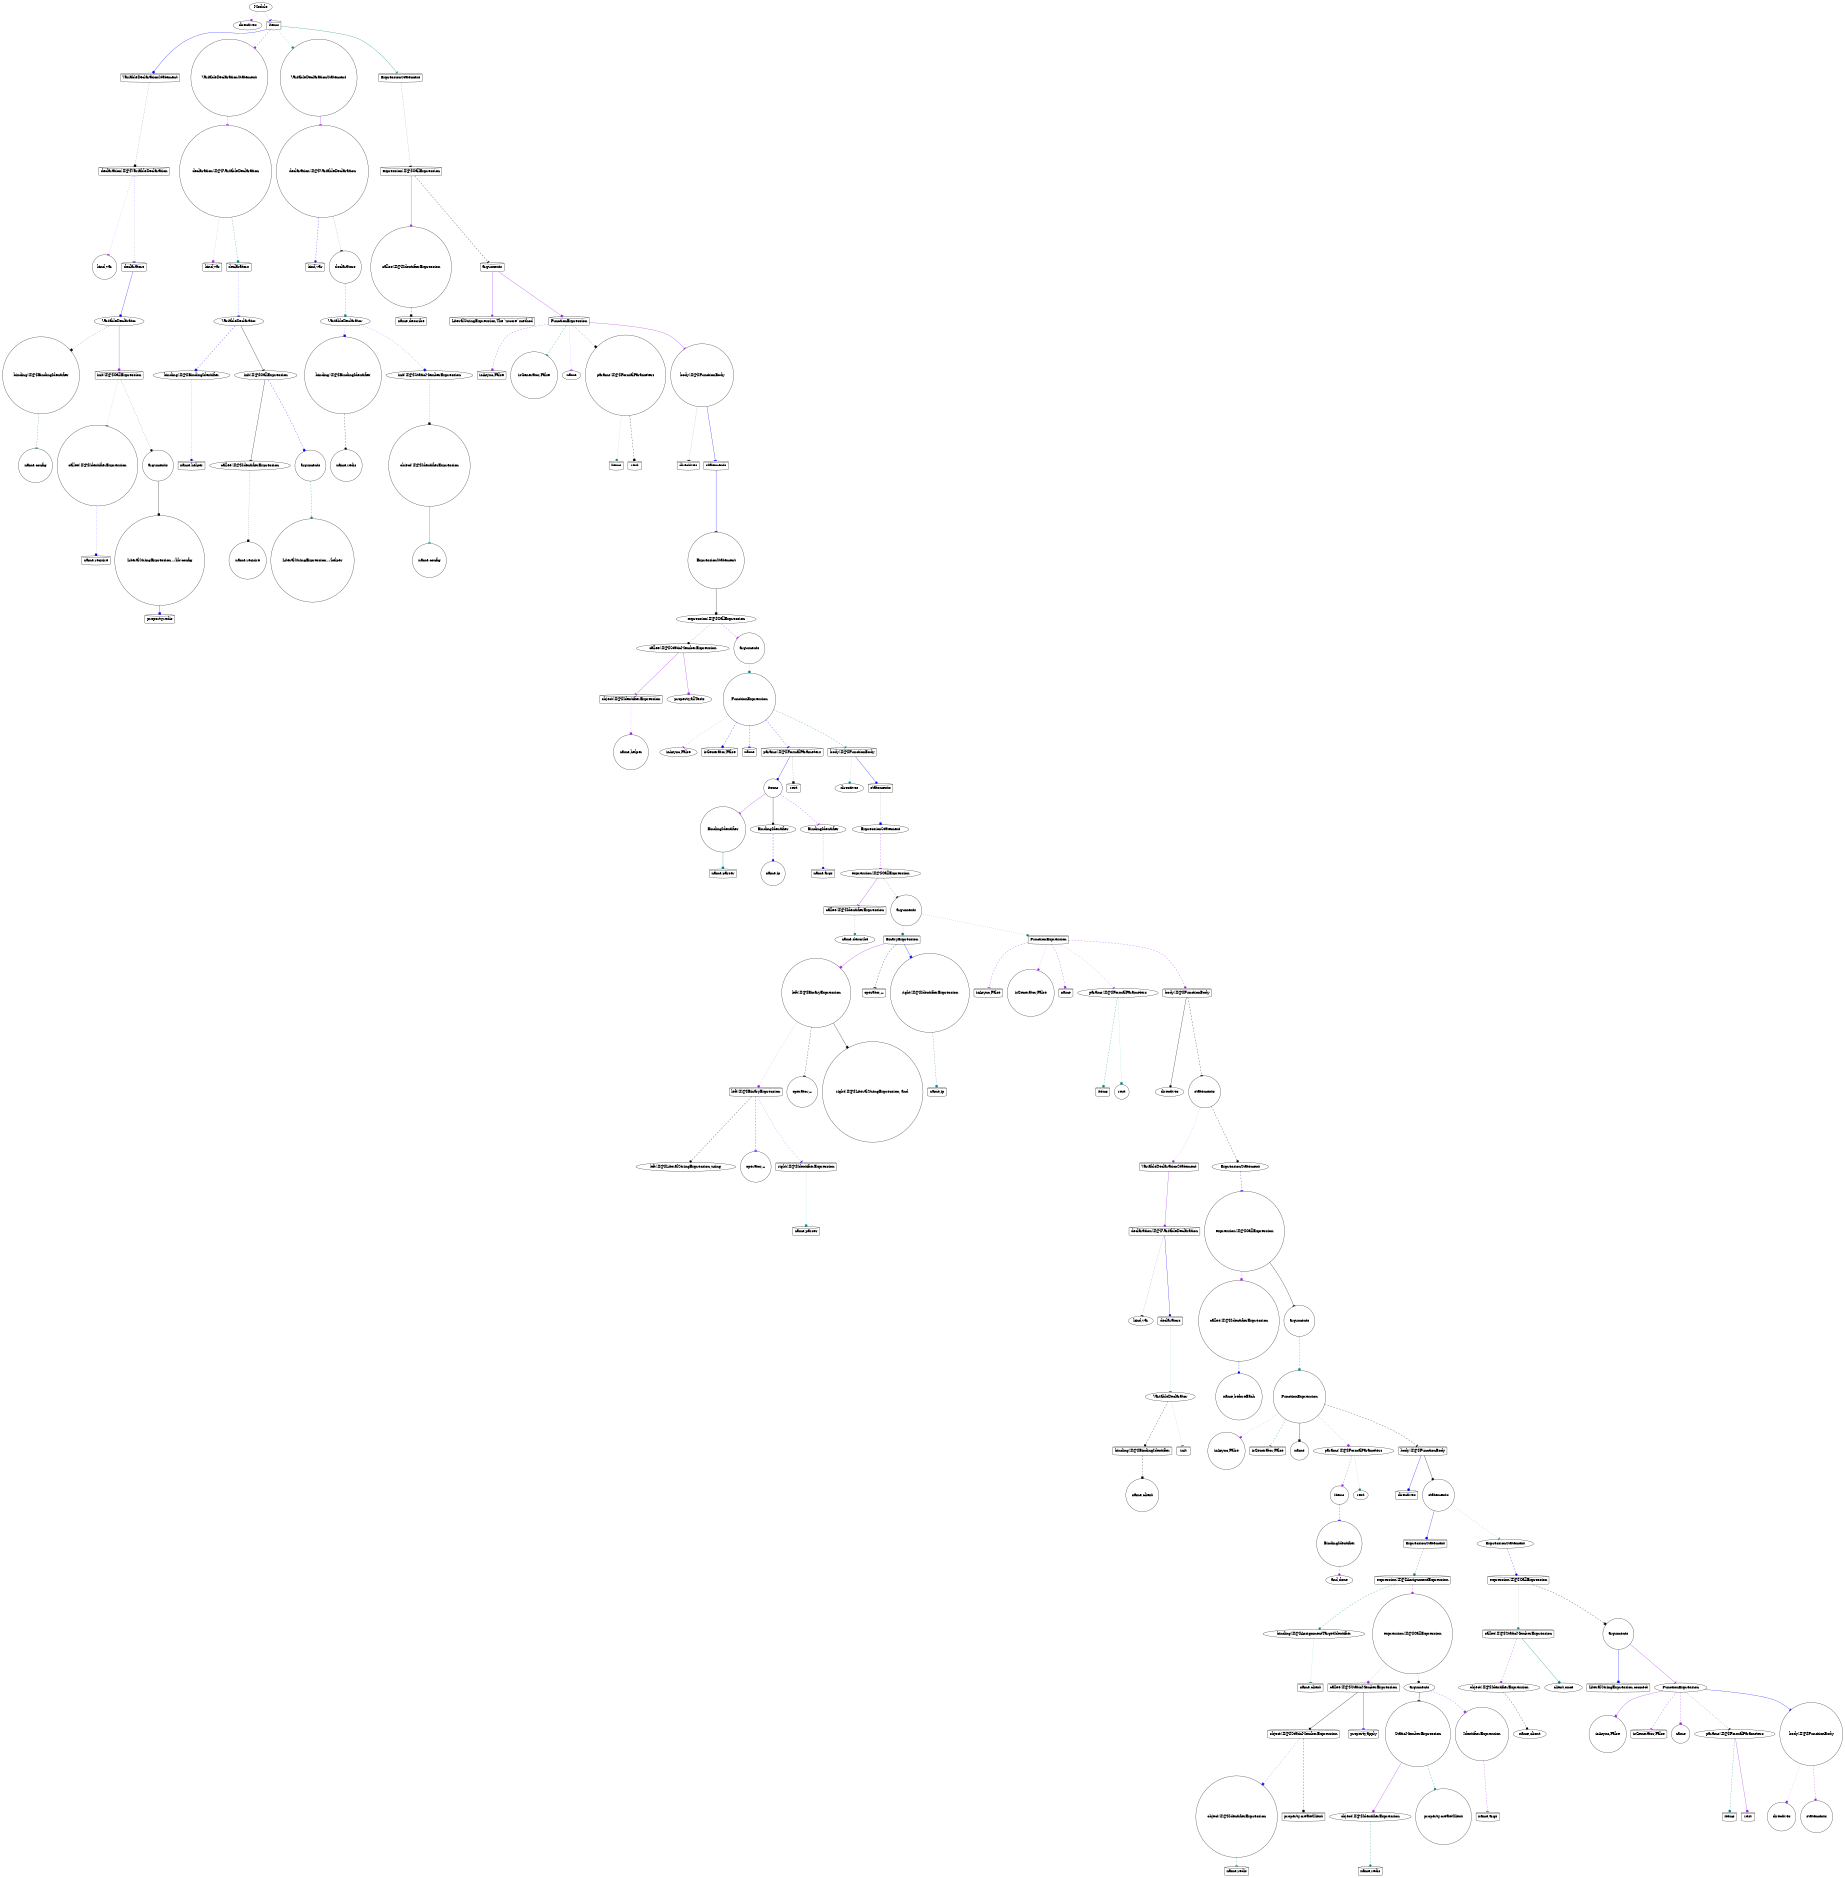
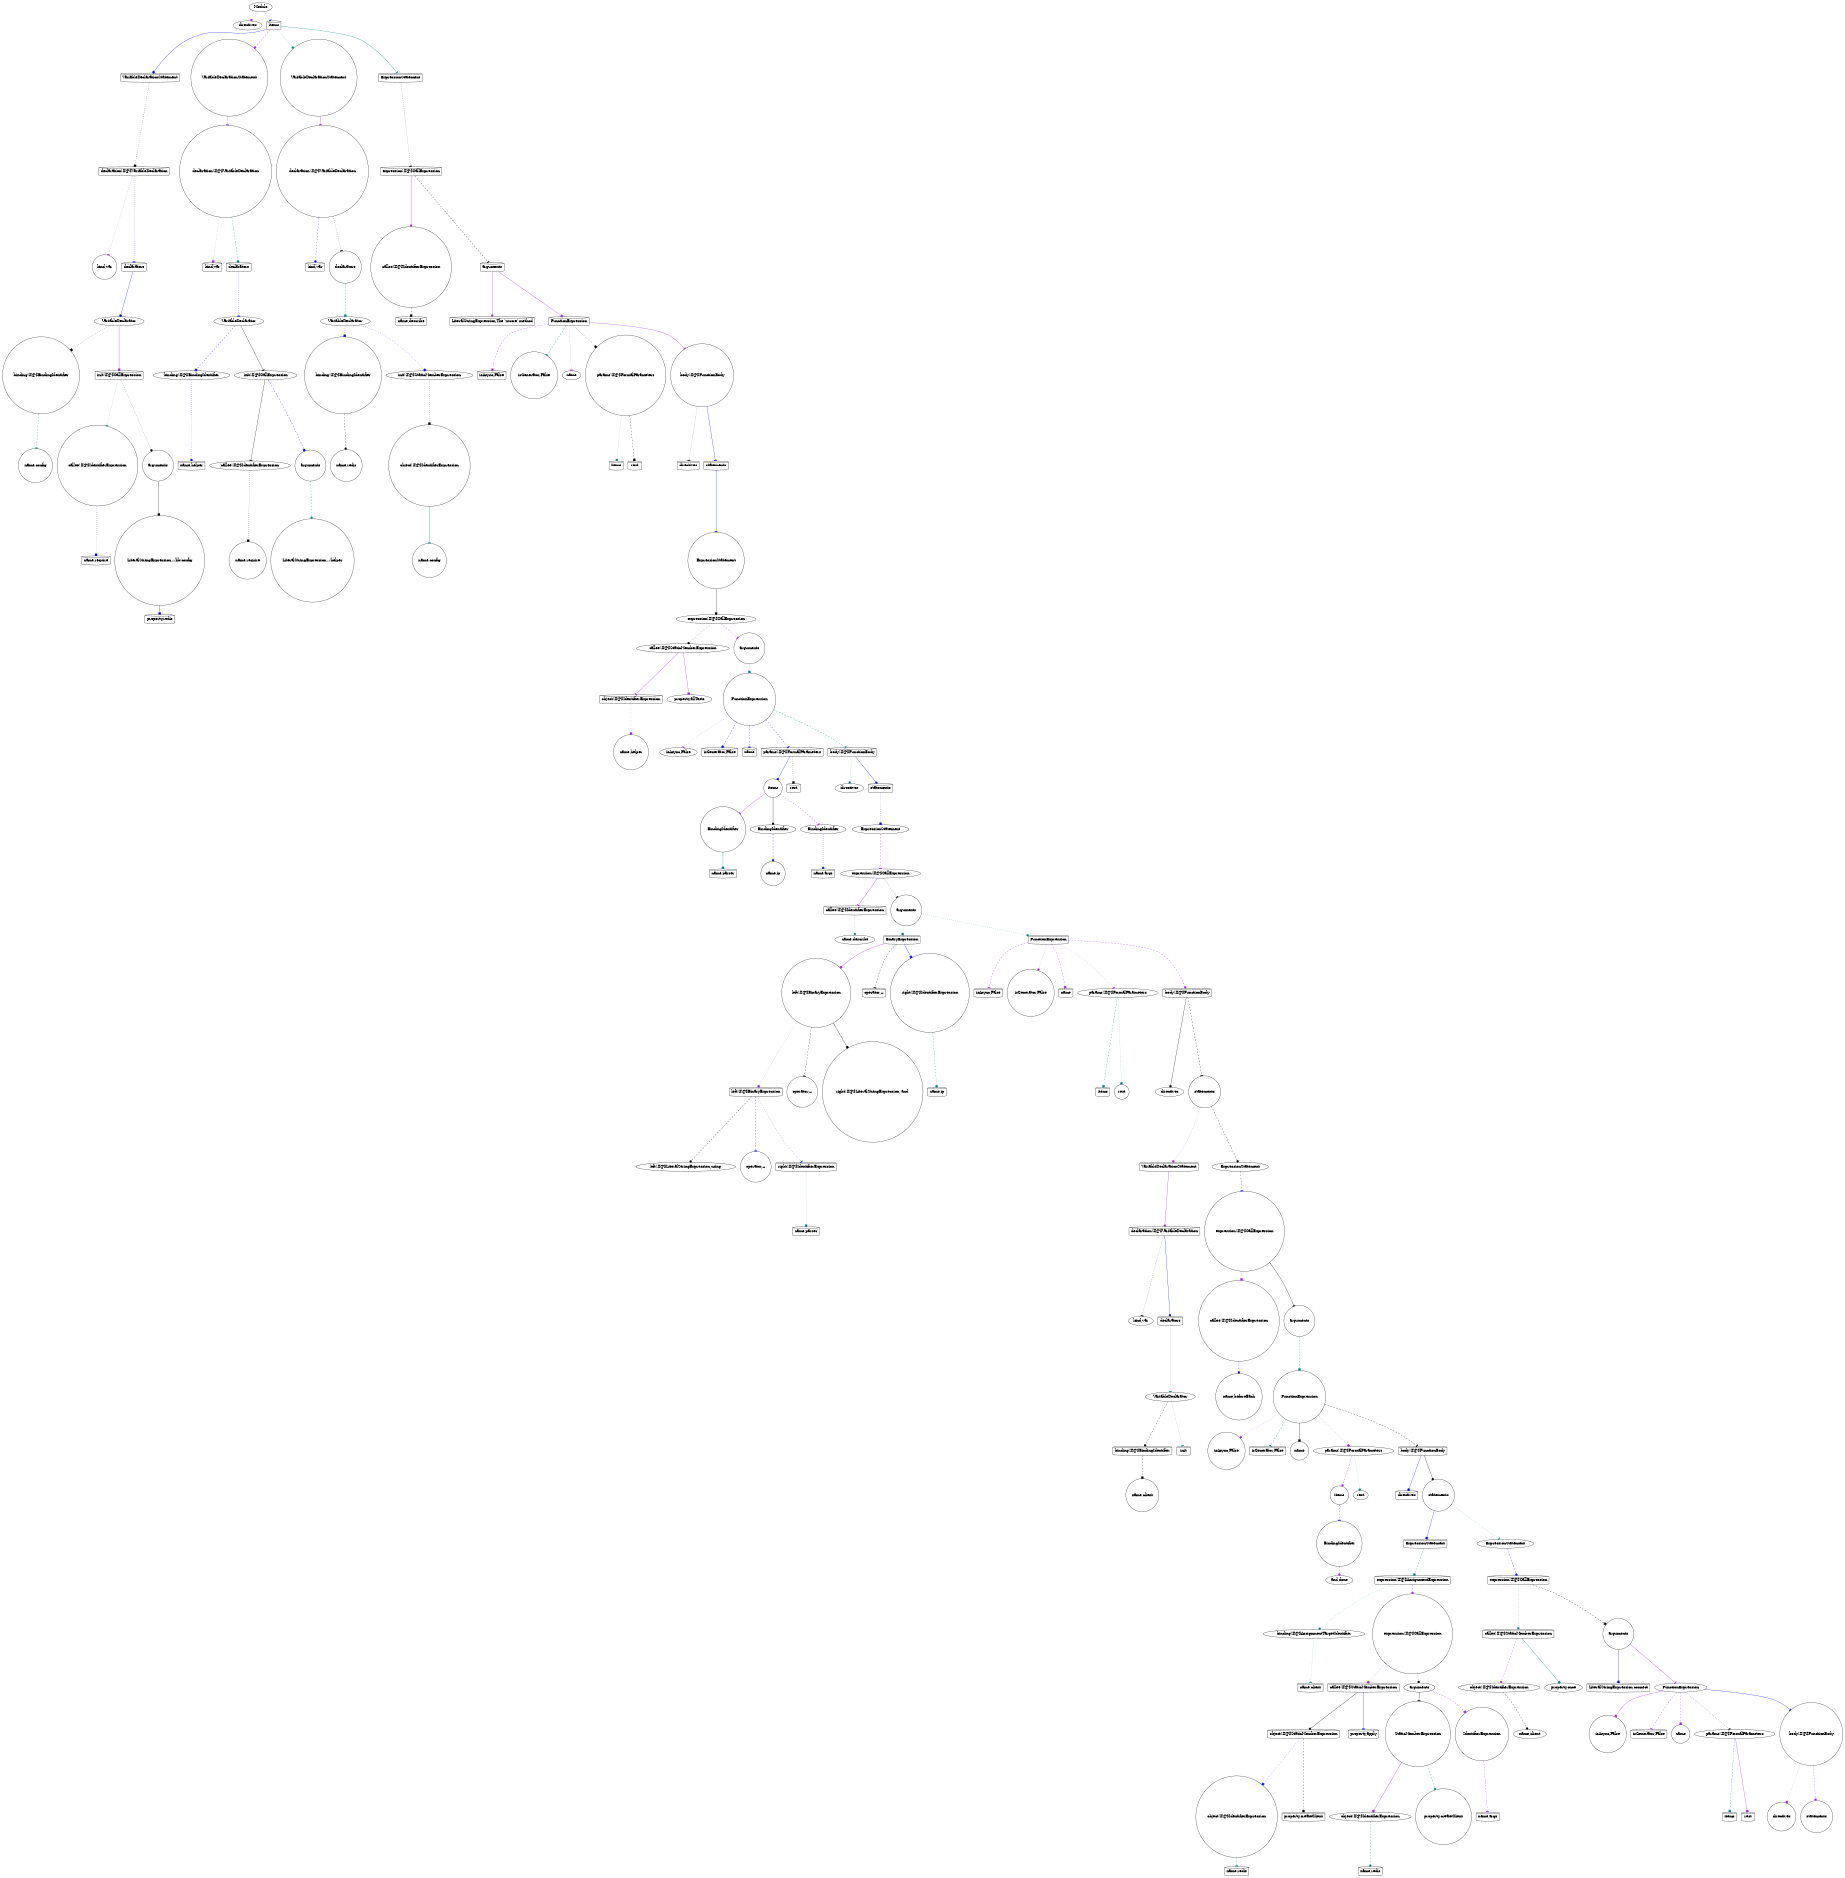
(1356, 1602) -> (1356, 1602)
(1564, 1688) -> (1564, 1688)
